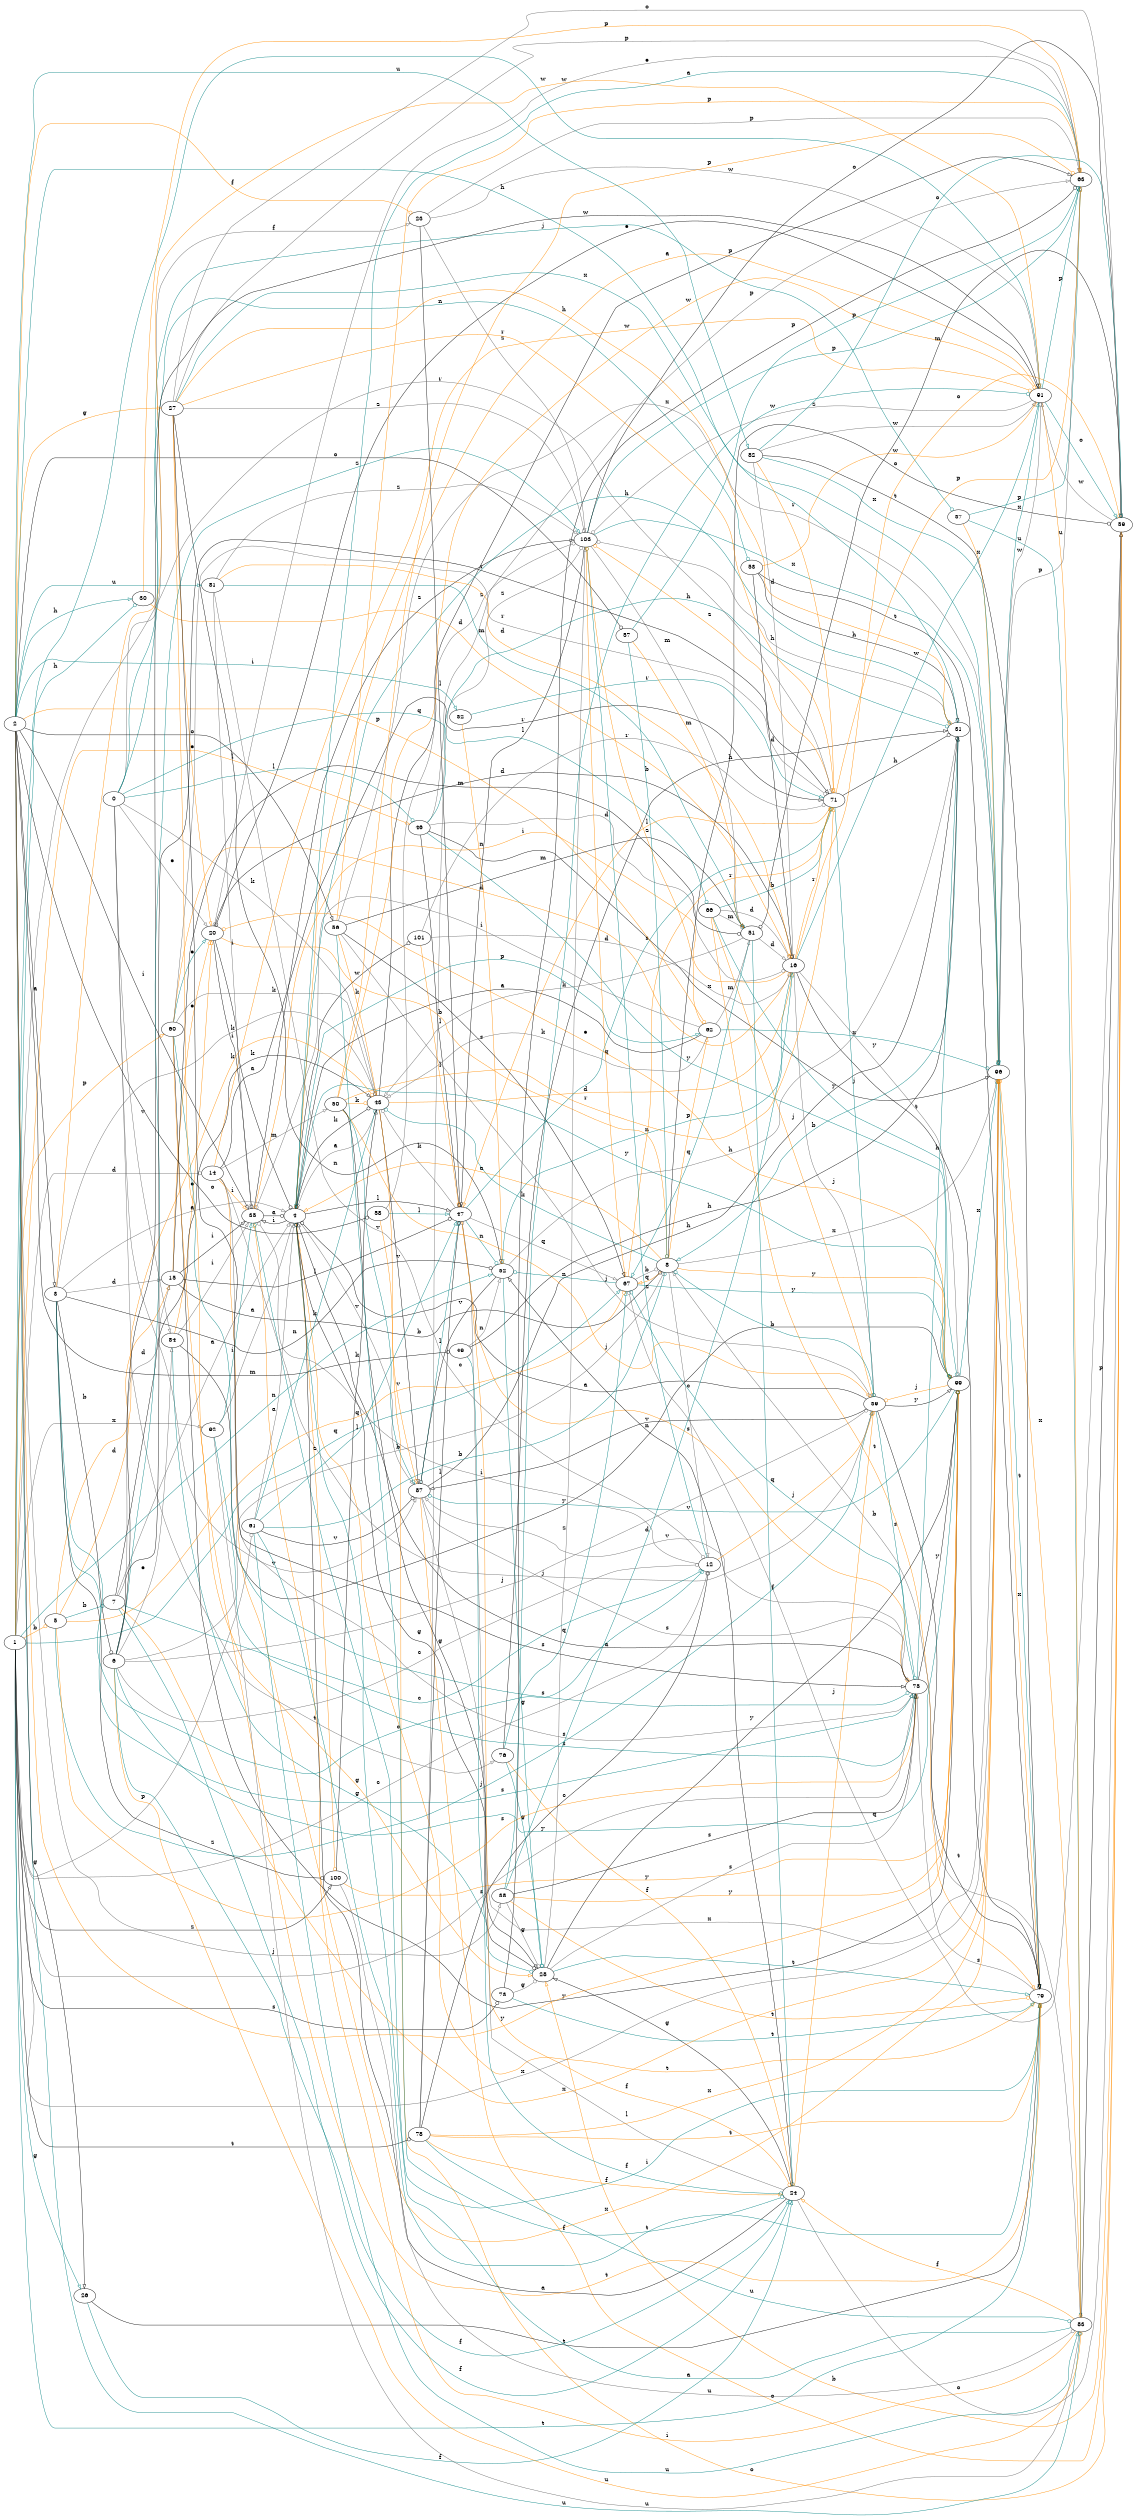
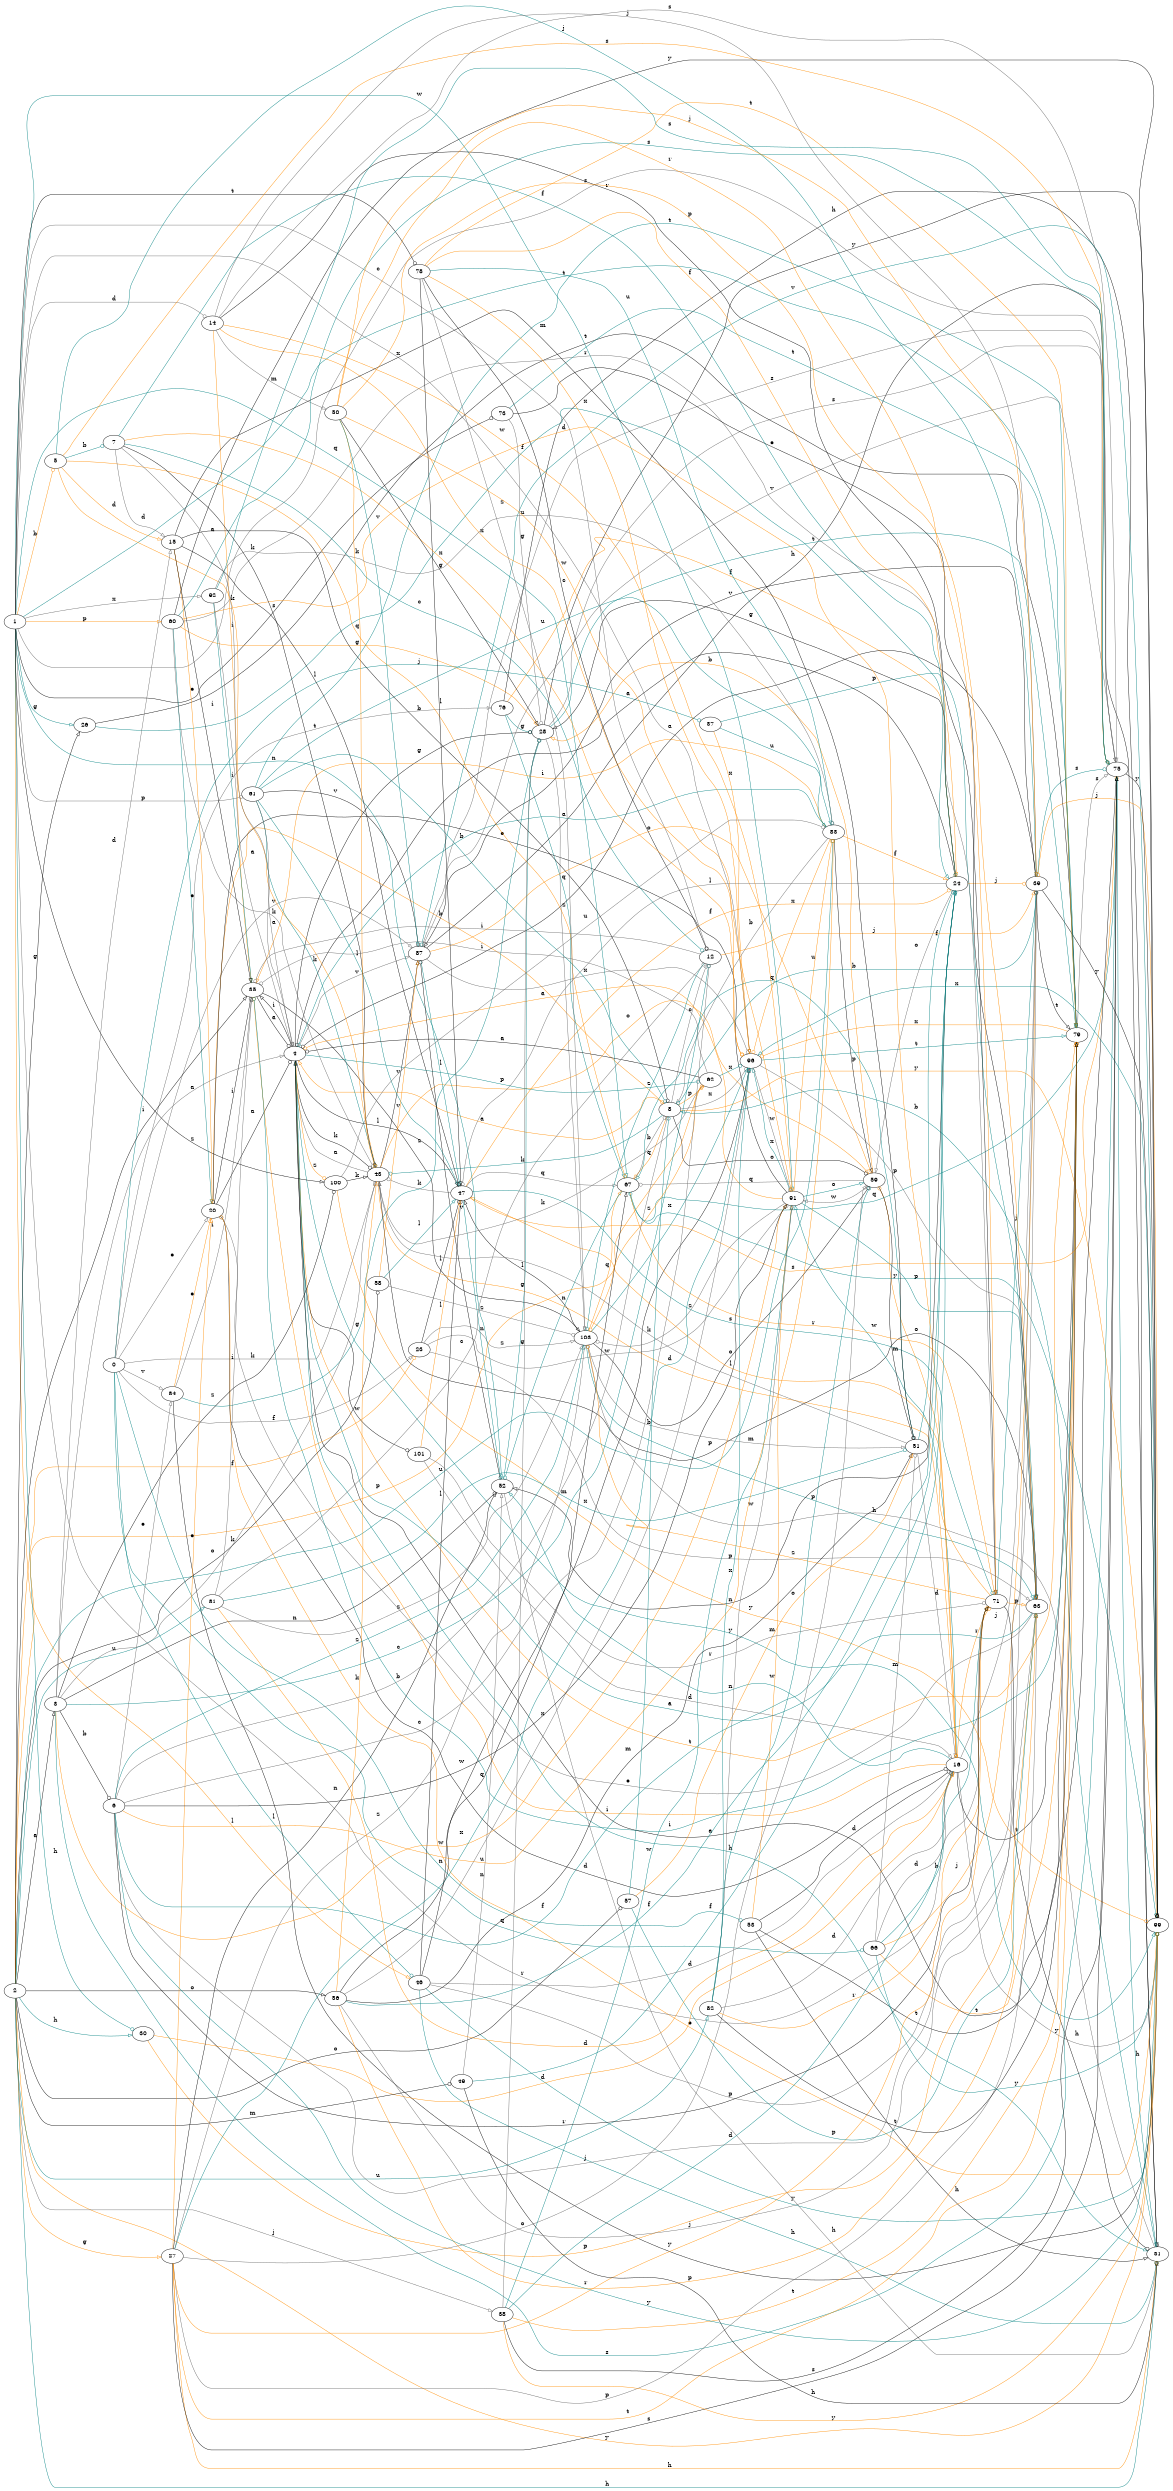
(794, 325) -> (772, 443)
(460, 717) -> none
(431, 975) -> (500, 1084)
(734, 990) -> none
(482, 1037) -> (482, 1775)
(436, 1631) -> (440, 730)
